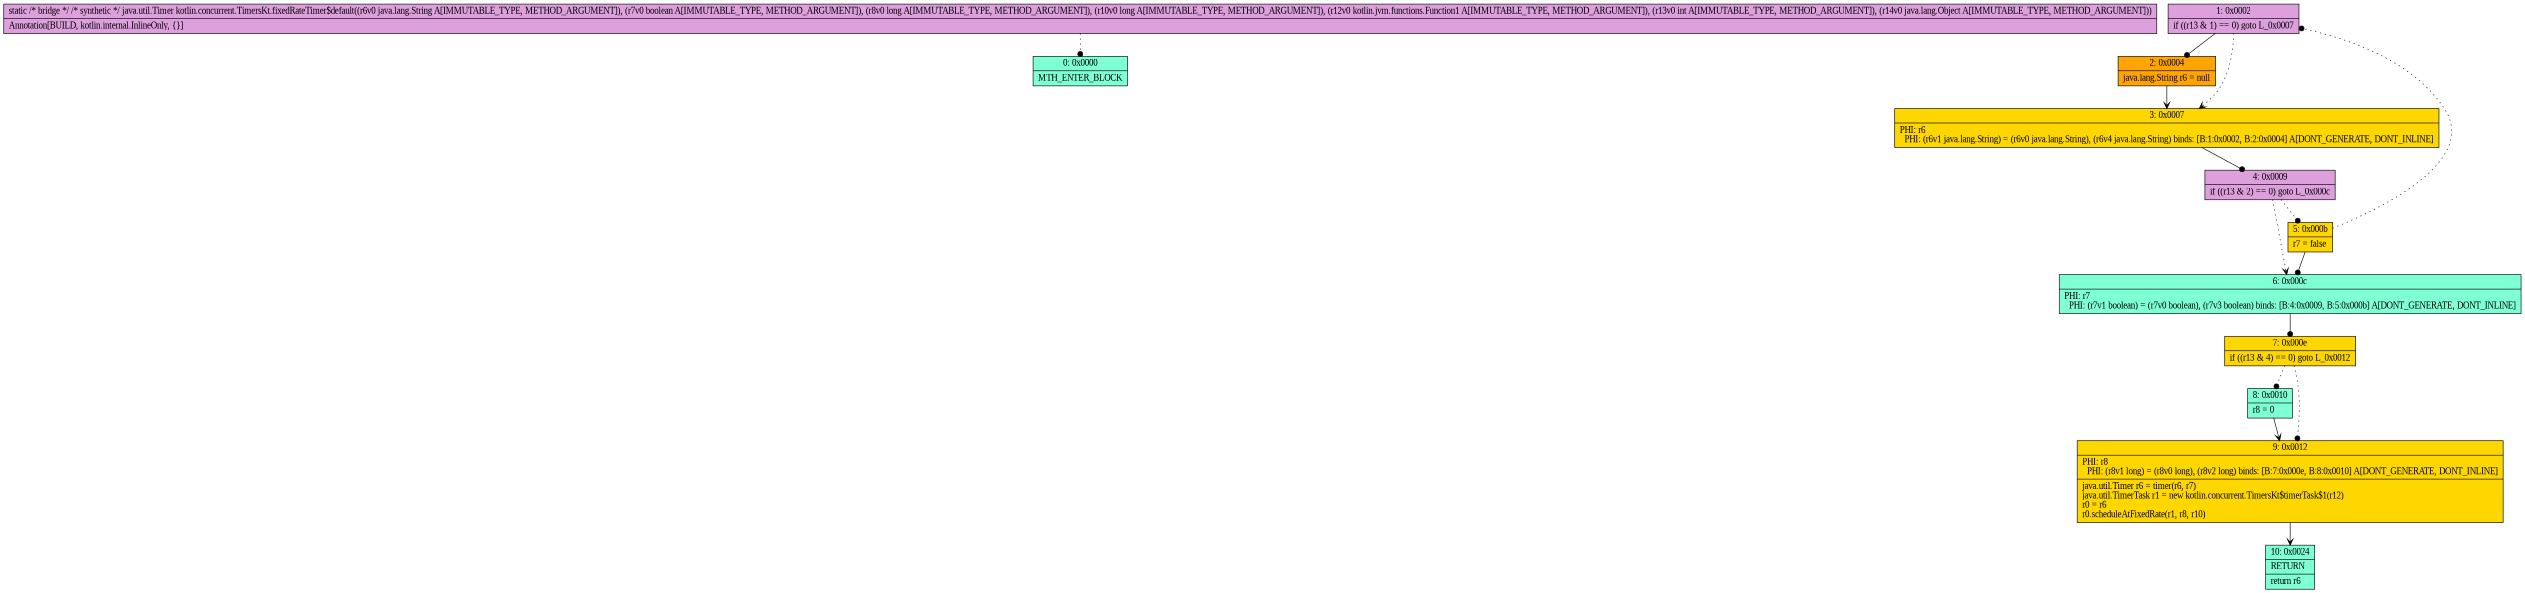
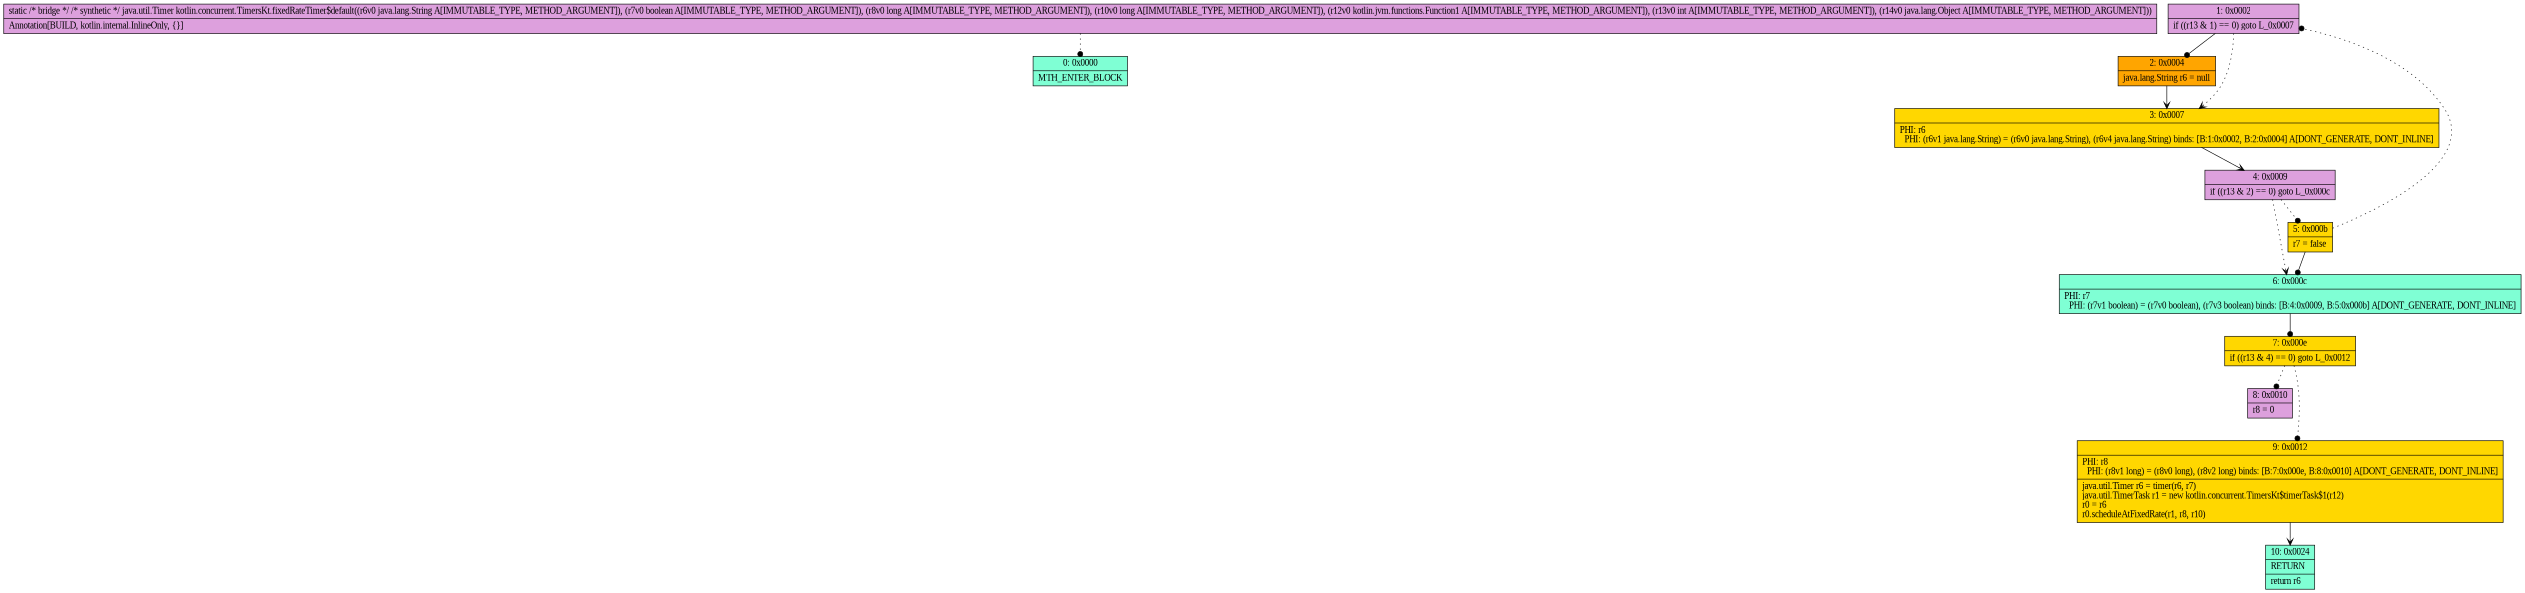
(2221, 158) -> (2221, 158)
(2270, 403) -> (2270, 403)
(2276, 426) -> none
